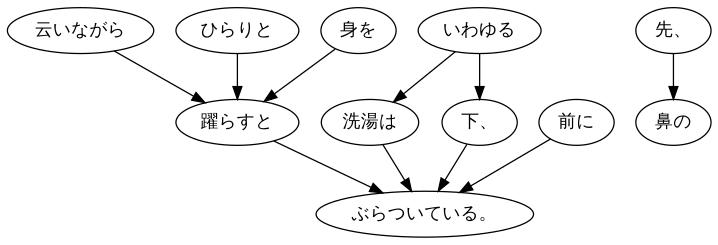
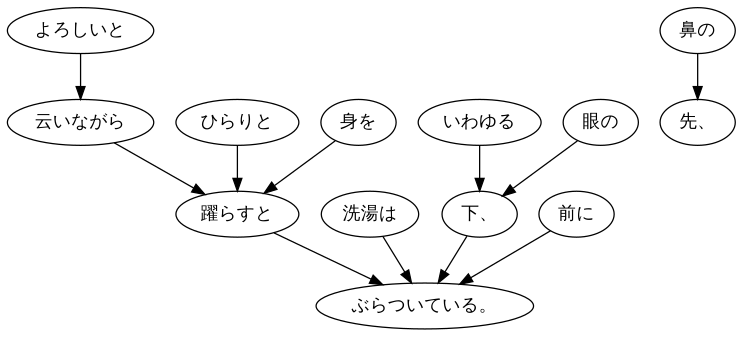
none -> (81, 31)
(673, 70) -> (698, 70)
(429, 73) -> none
none -> (601, 122)
